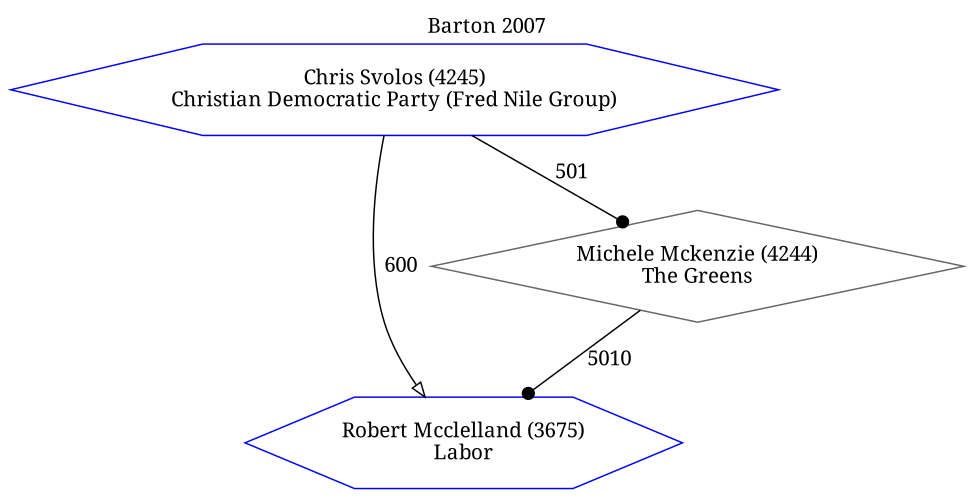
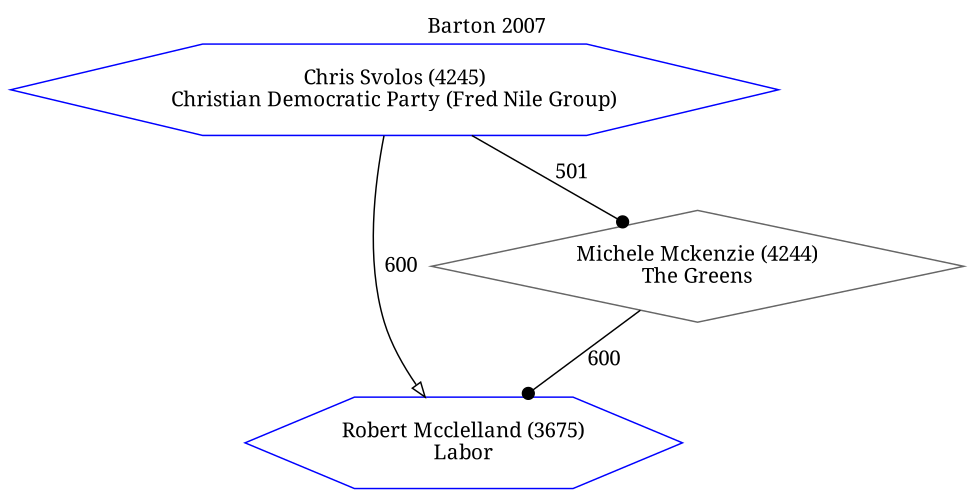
(610, 360) -> (604, 360)
